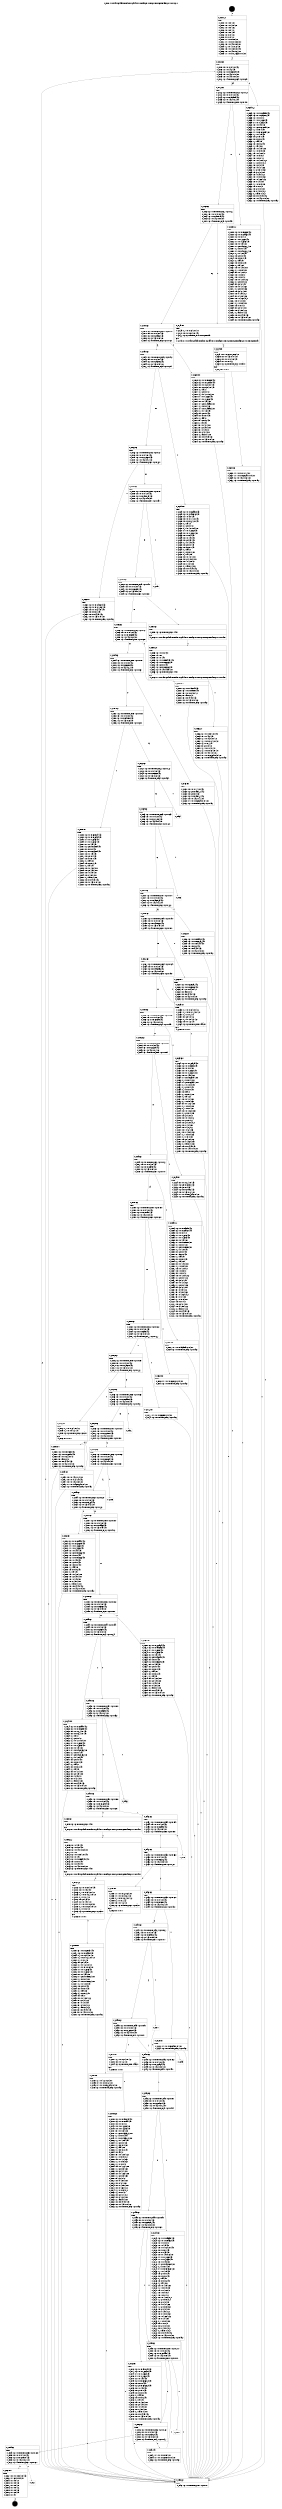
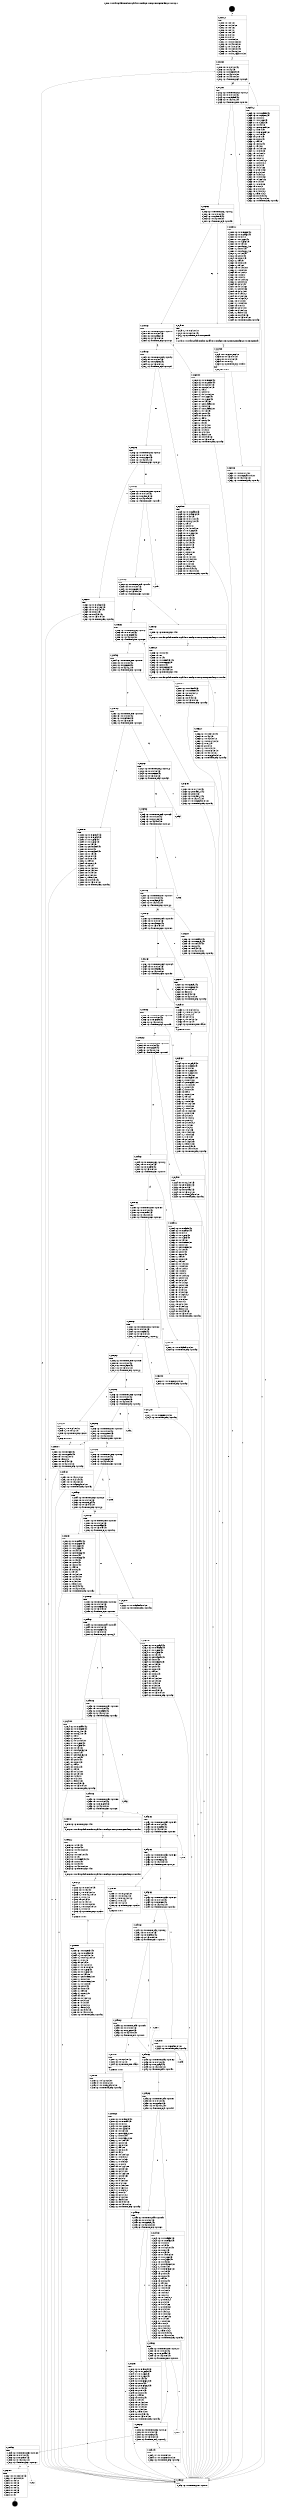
(87, 1455) -> (70, 1443)
none -> (136, 1604)
(153, 1984) -> (150, 2013)
(171, 2405) -> (179, 2470)
